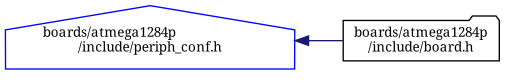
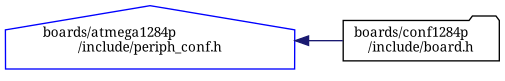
(421, 41) -> (421, 41)
